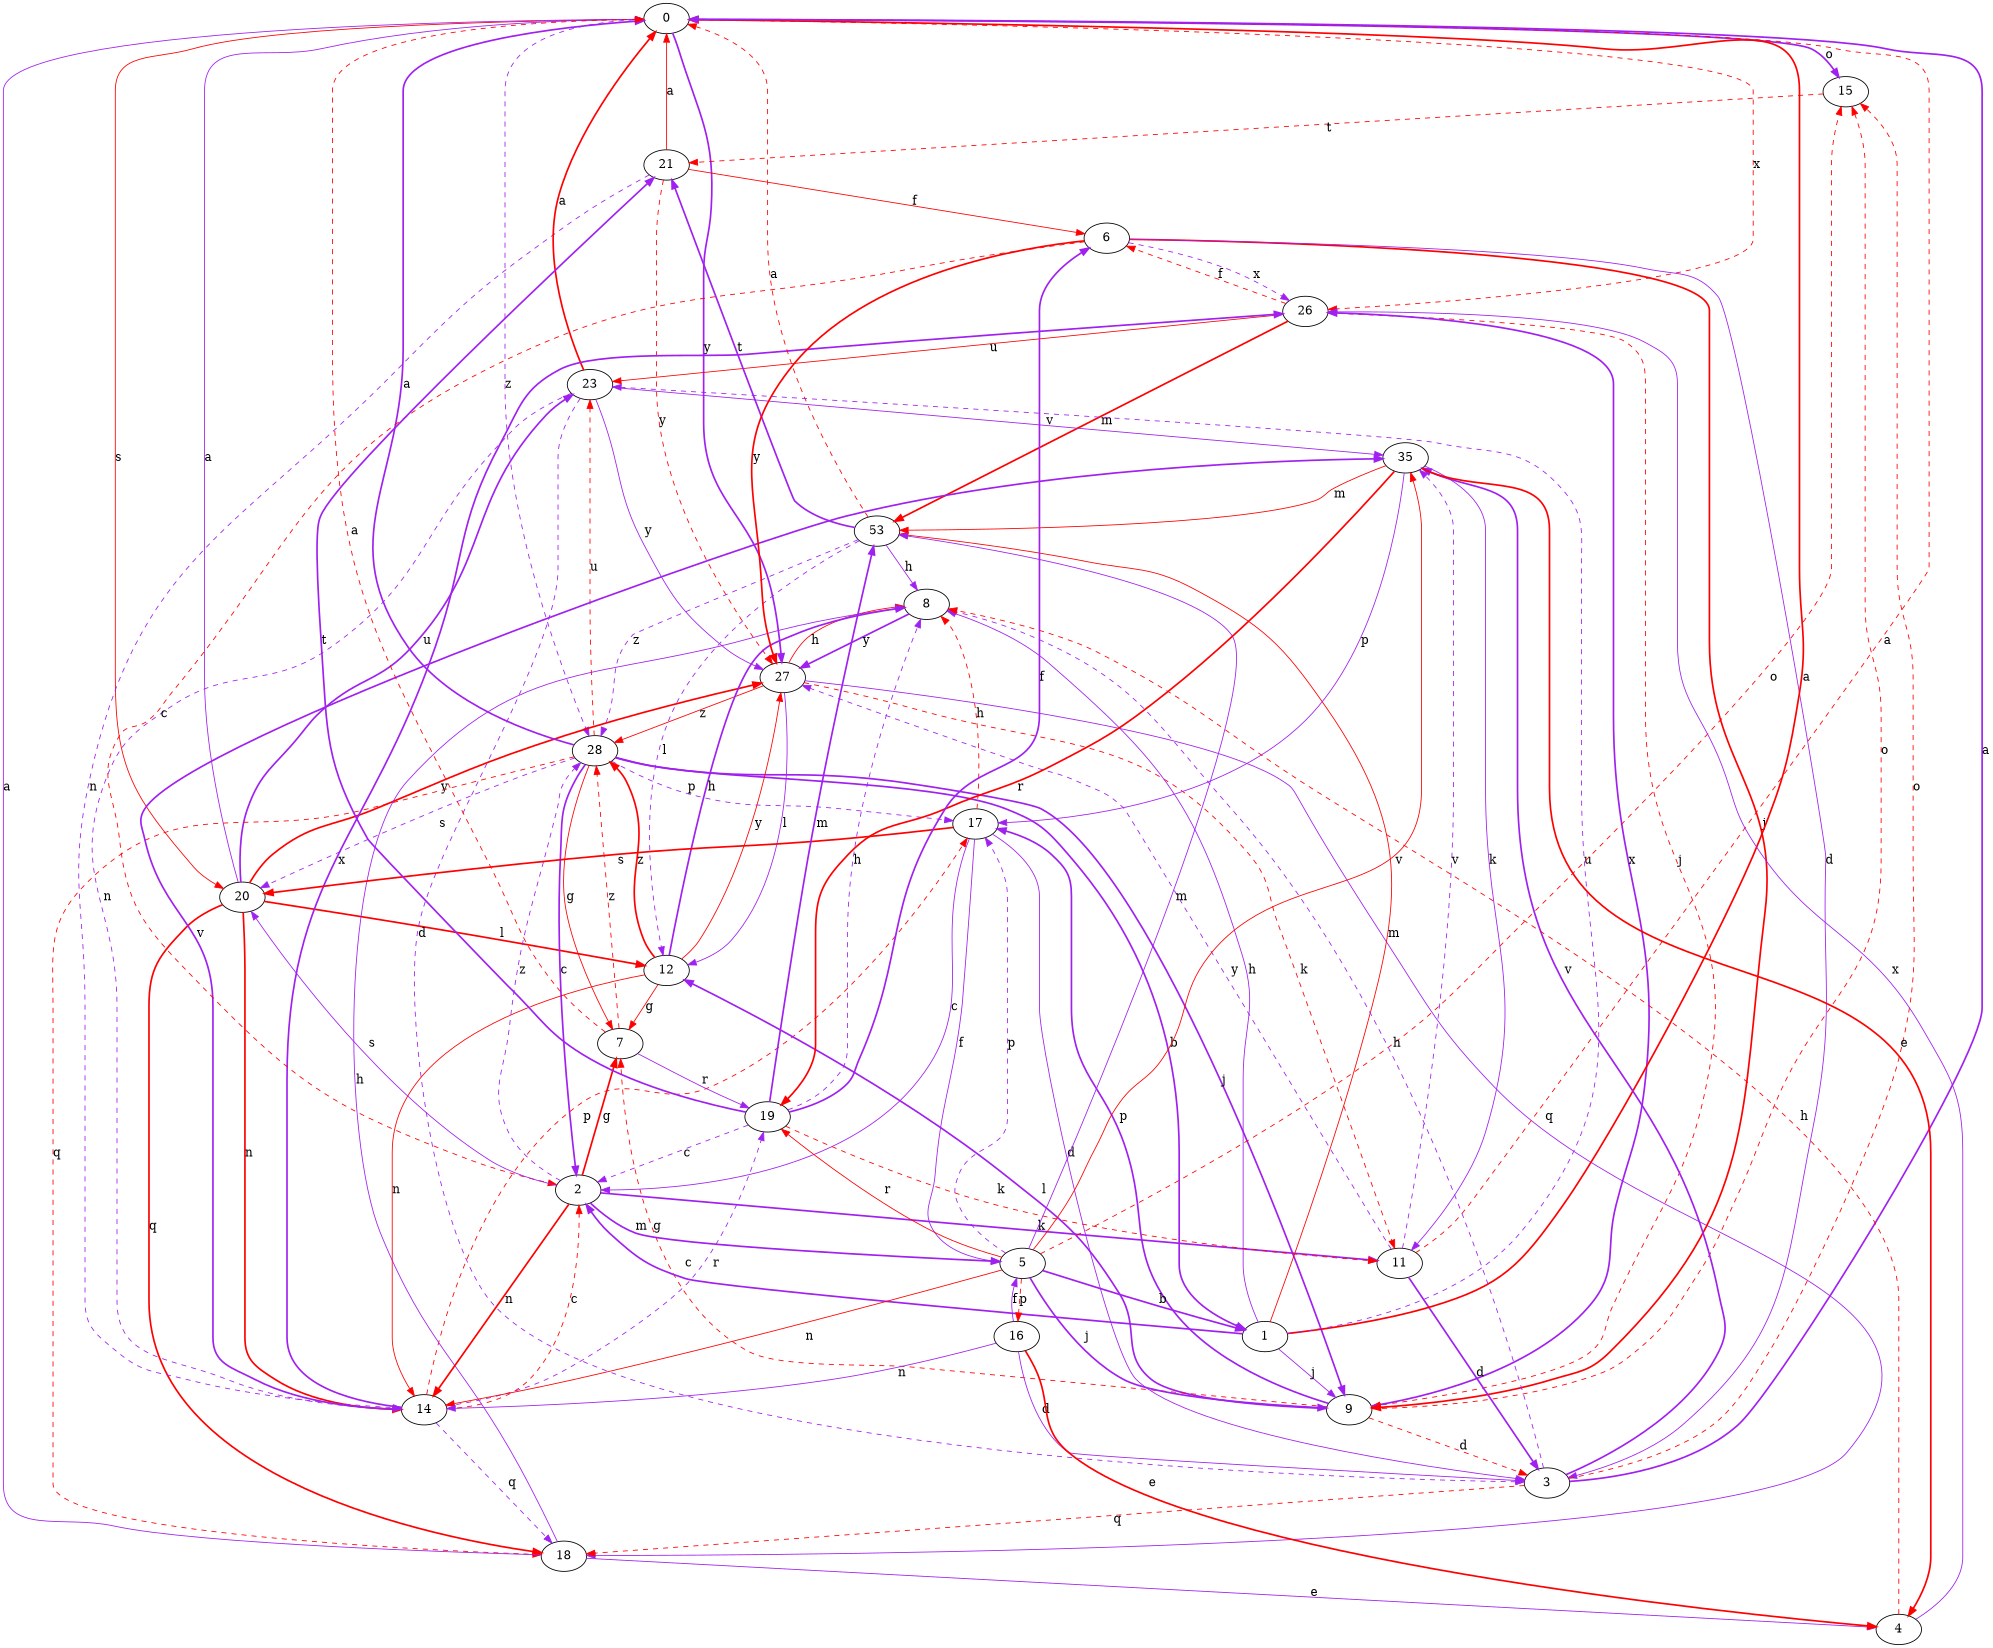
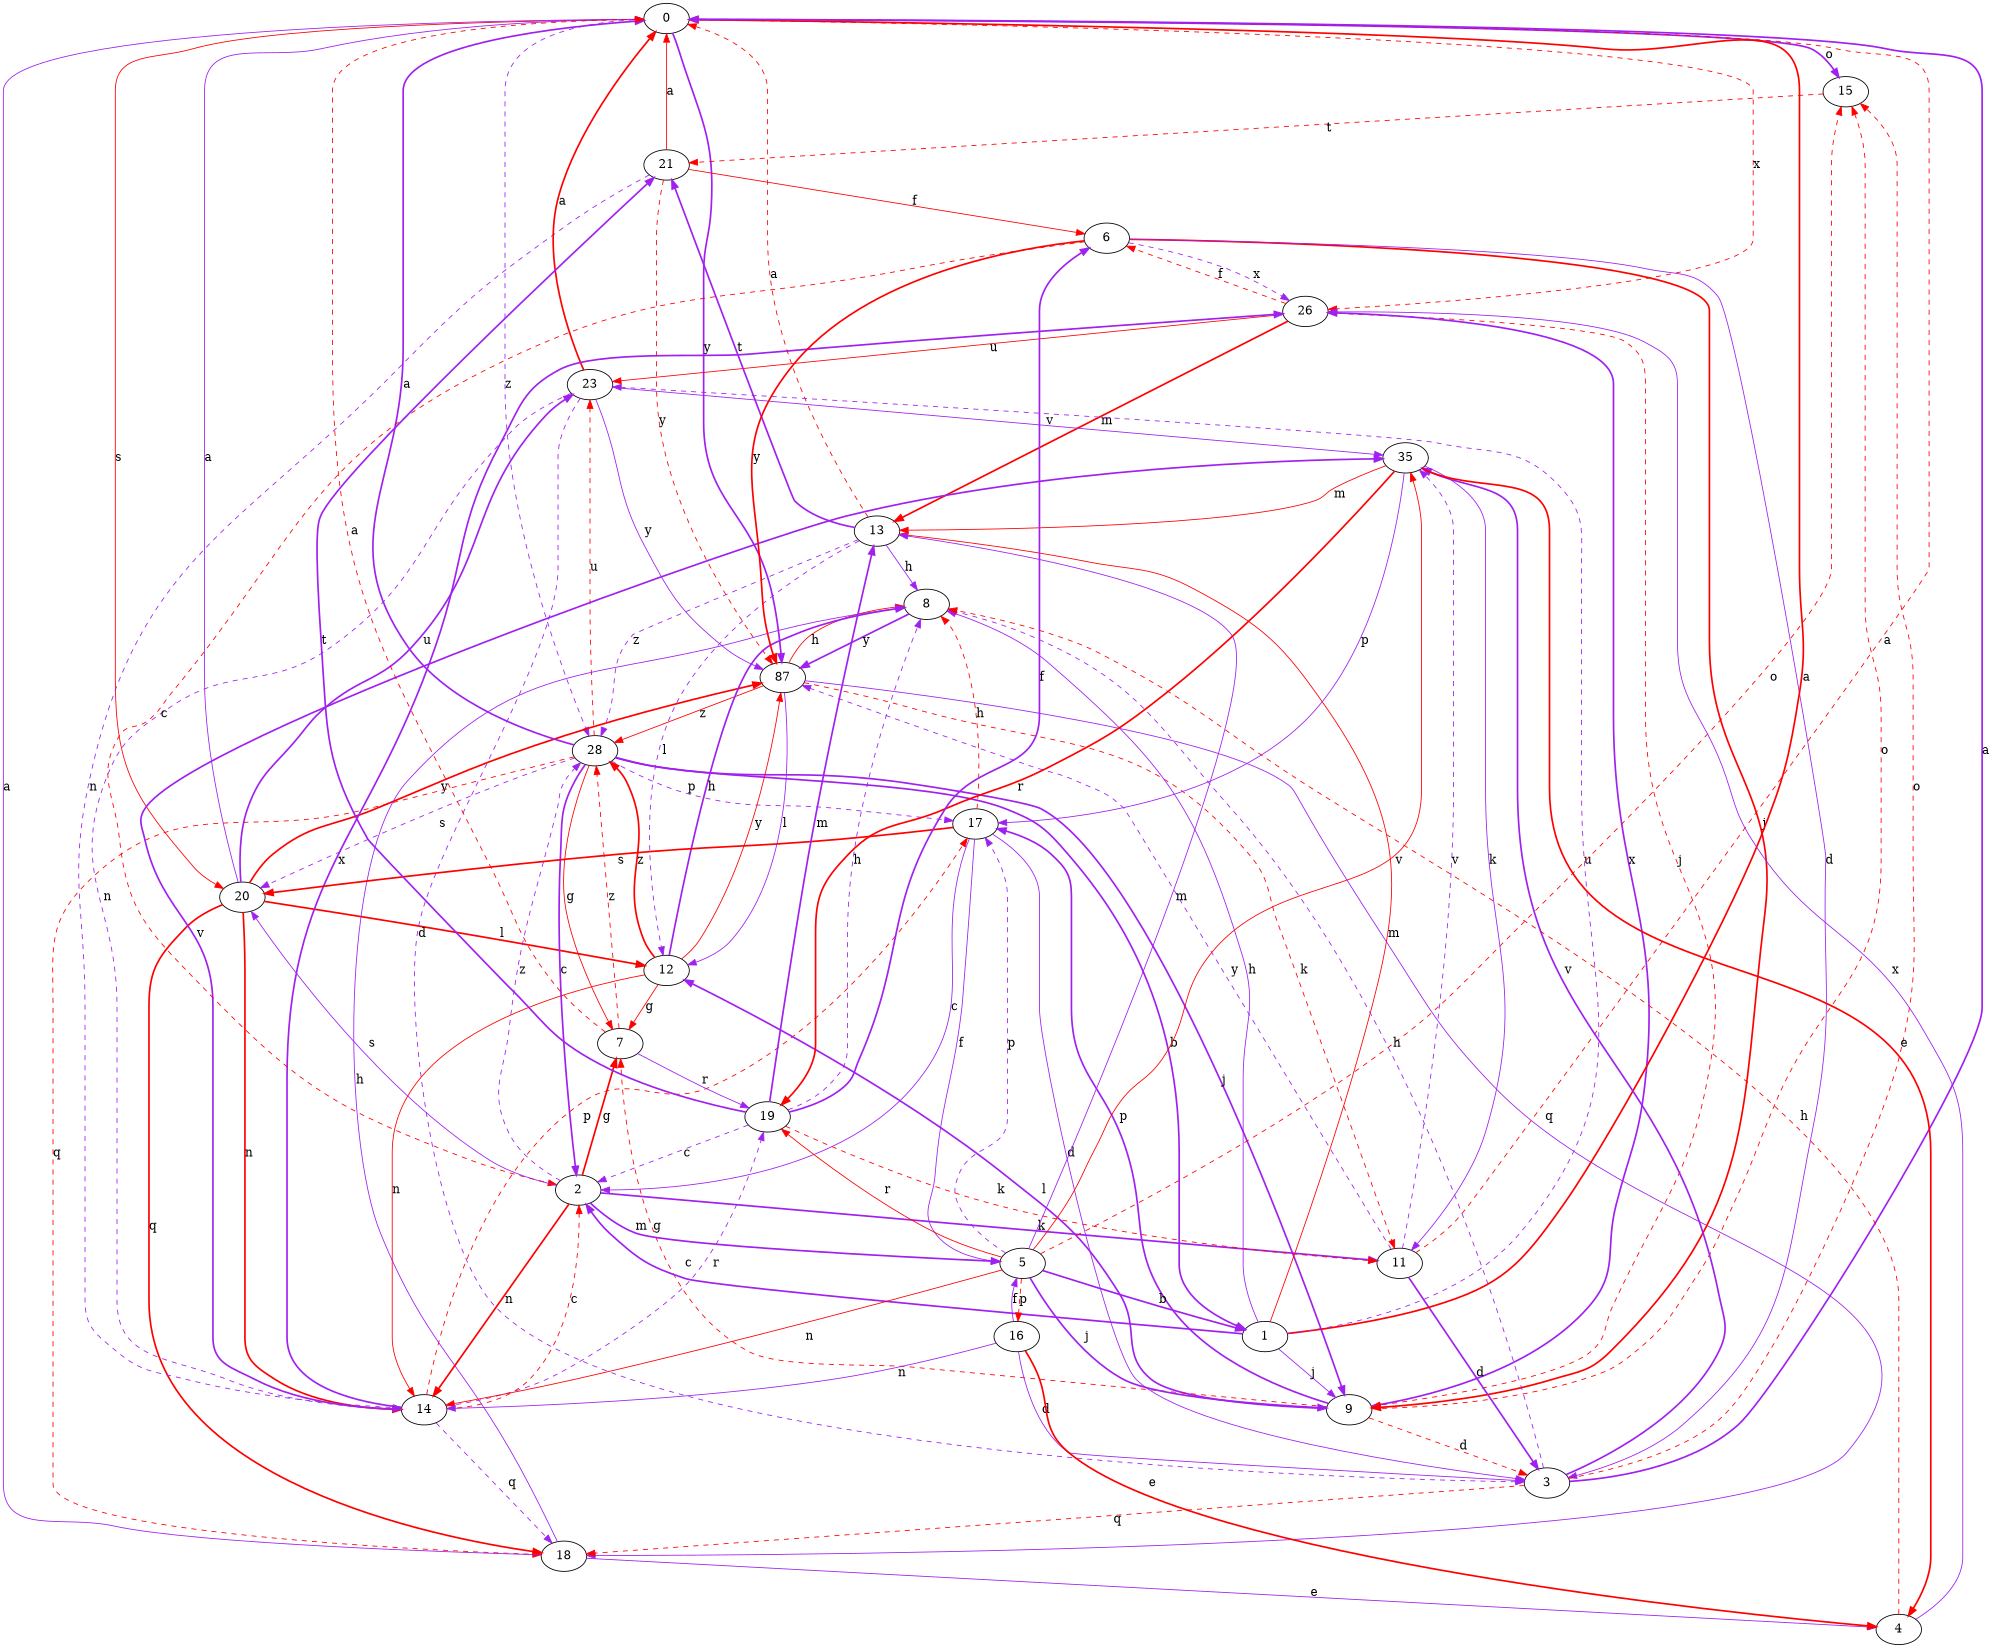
(877, 531) -> (877, 531)
(783, 678) -> (783, 678)
